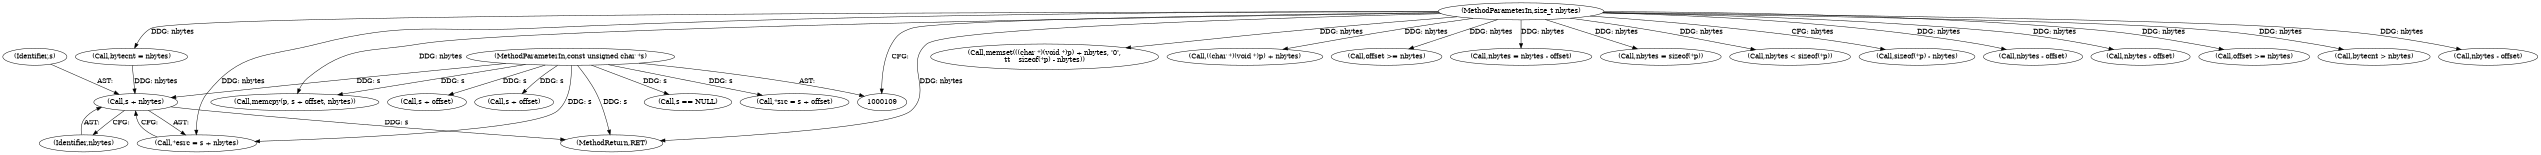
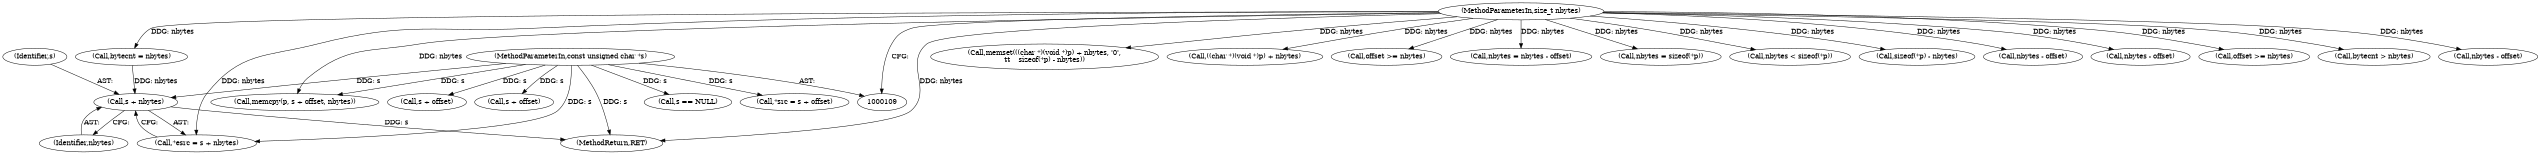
(1813, 32) -> (1813, 32)
